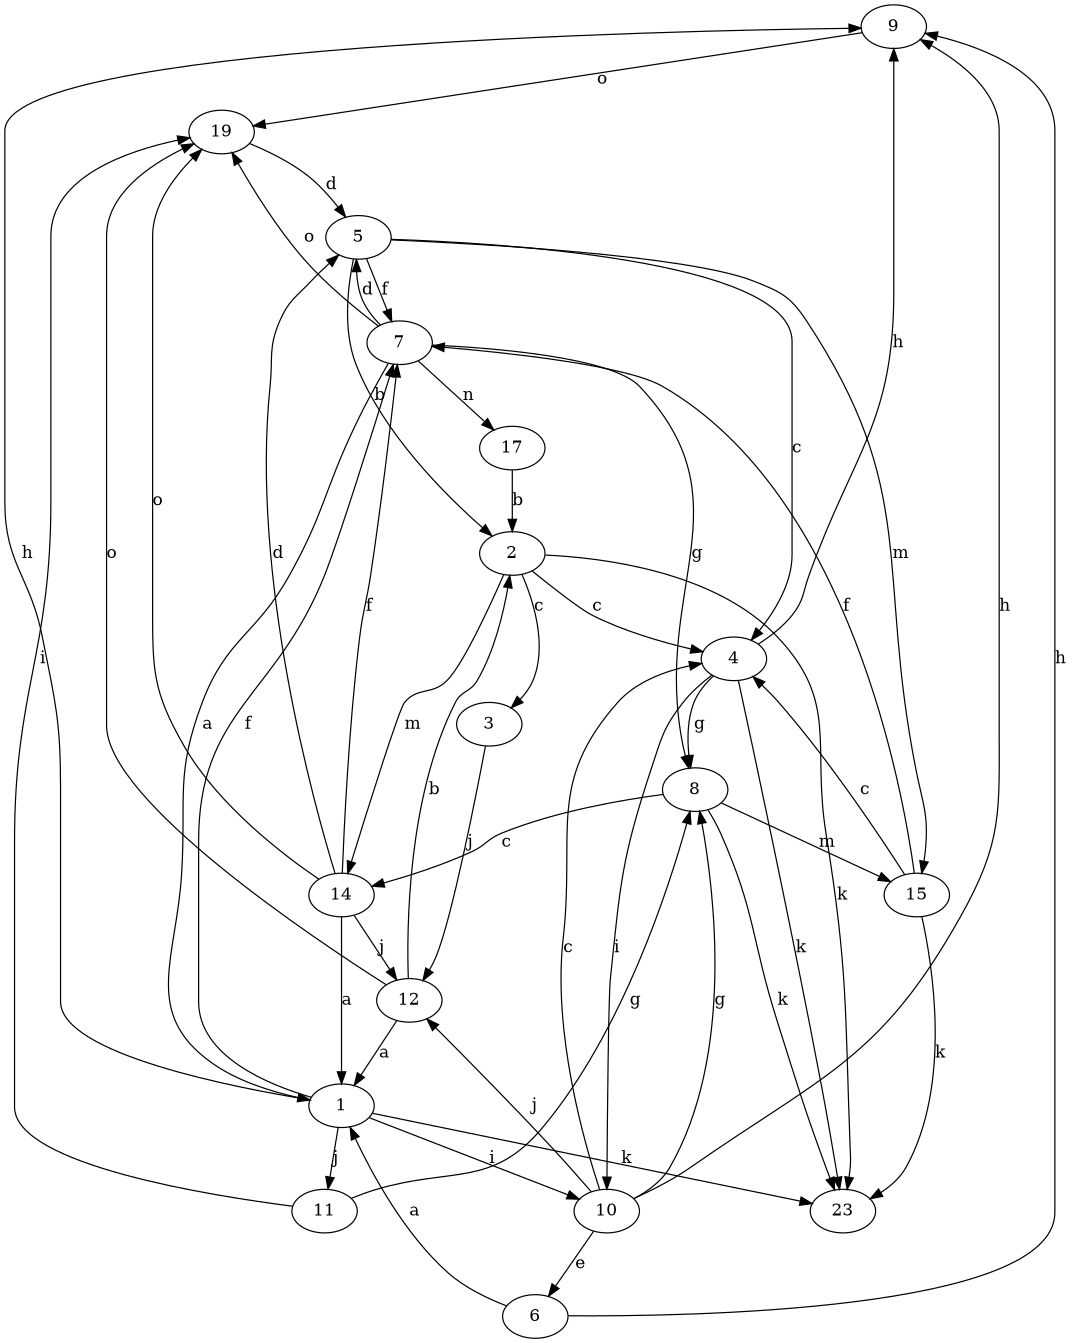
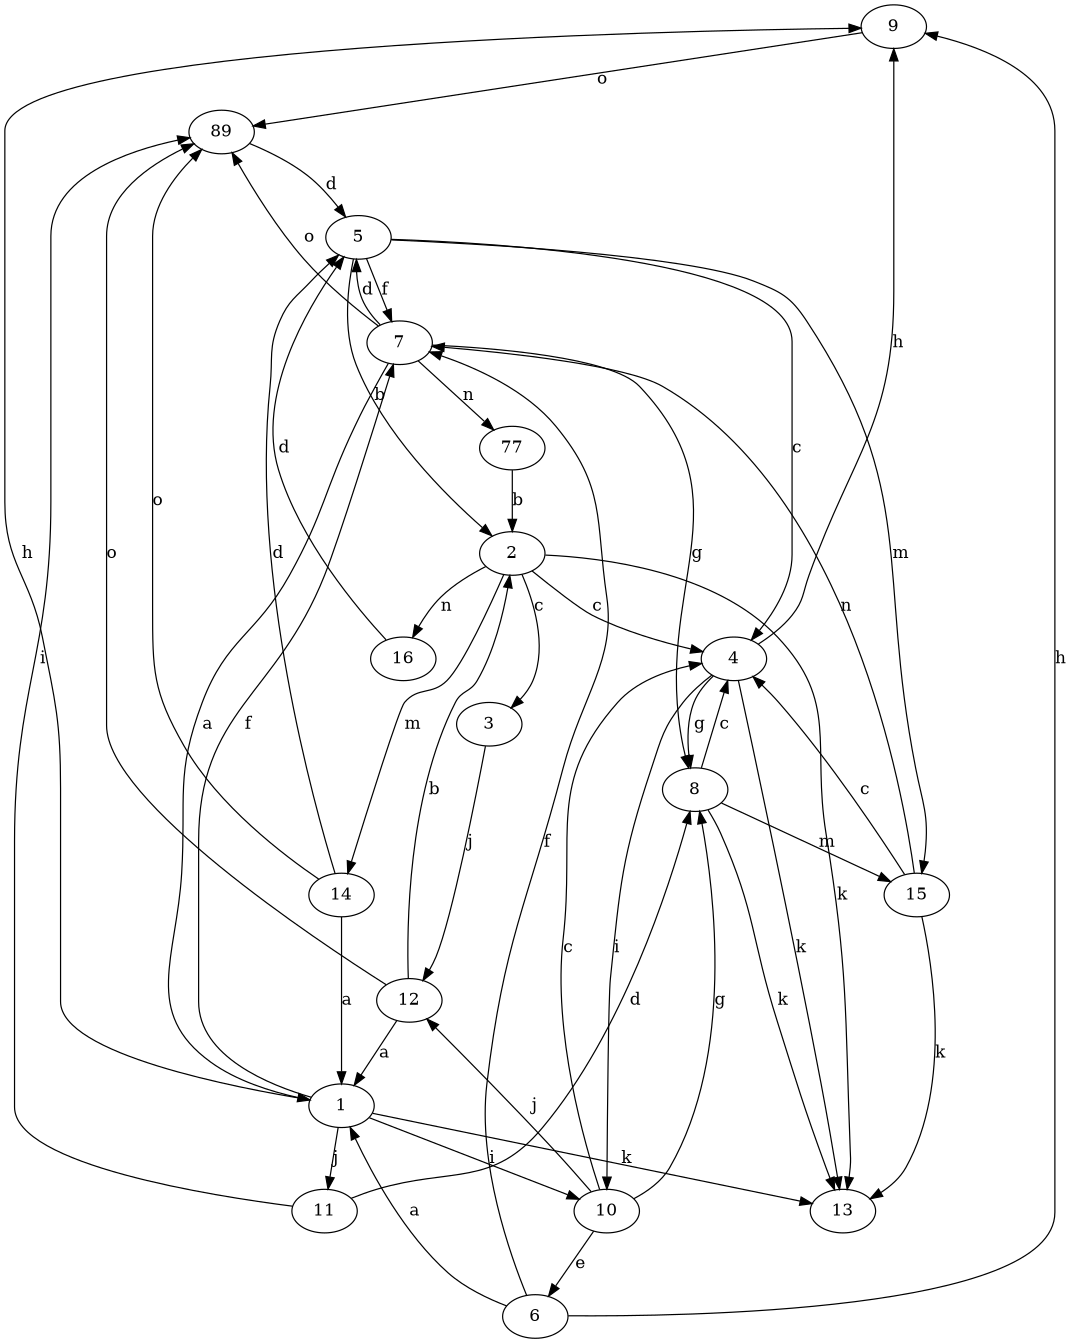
(222, 132) -> (222, 132)
(512, 448) -> (512, 448)
(847, 606) -> (847, 606)
(362, 624) -> (557, 790)
none -> (403, 659)
(999, 689) -> none
(519, 827) -> (713, 730)
(372, 943) -> none
(636, 1000) -> (636, 1000)
(843, 1211) -> (843, 1211)
